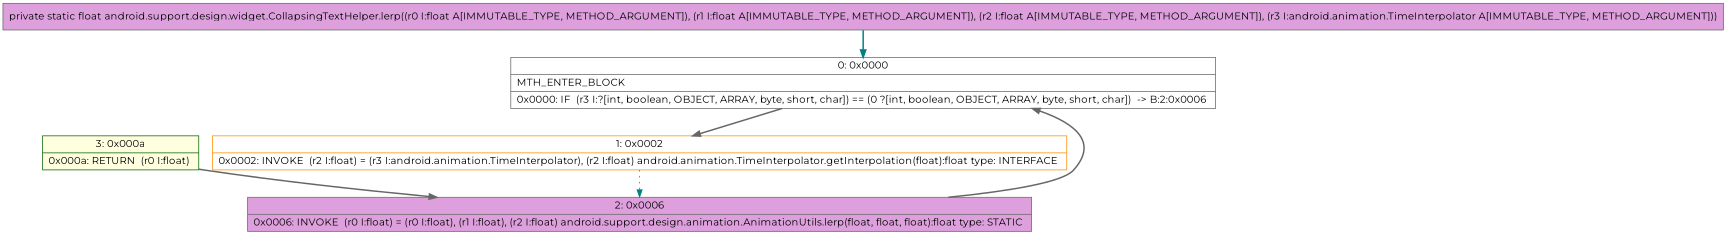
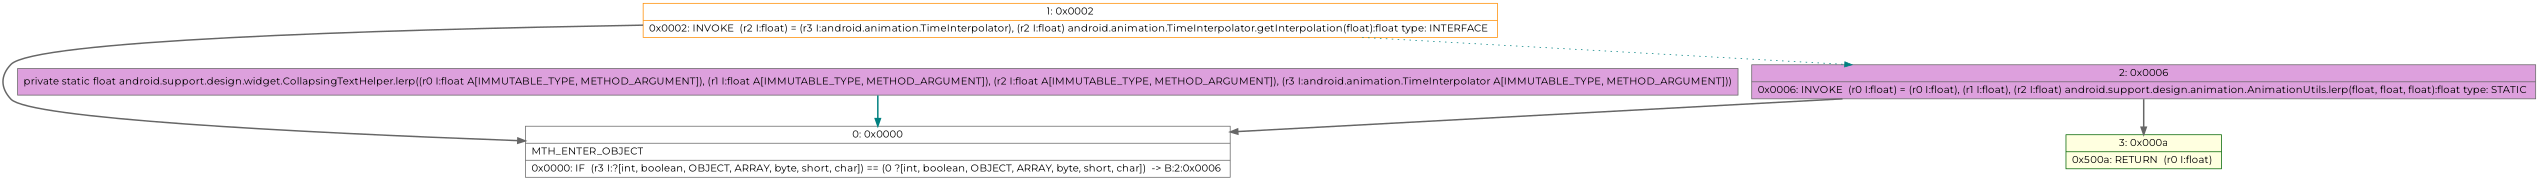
(571, 83) -> (588, 151)
(741, 121) -> (52, 53)
(121, 161) -> (2144, 160)
(314, 184) -> (2144, 113)
